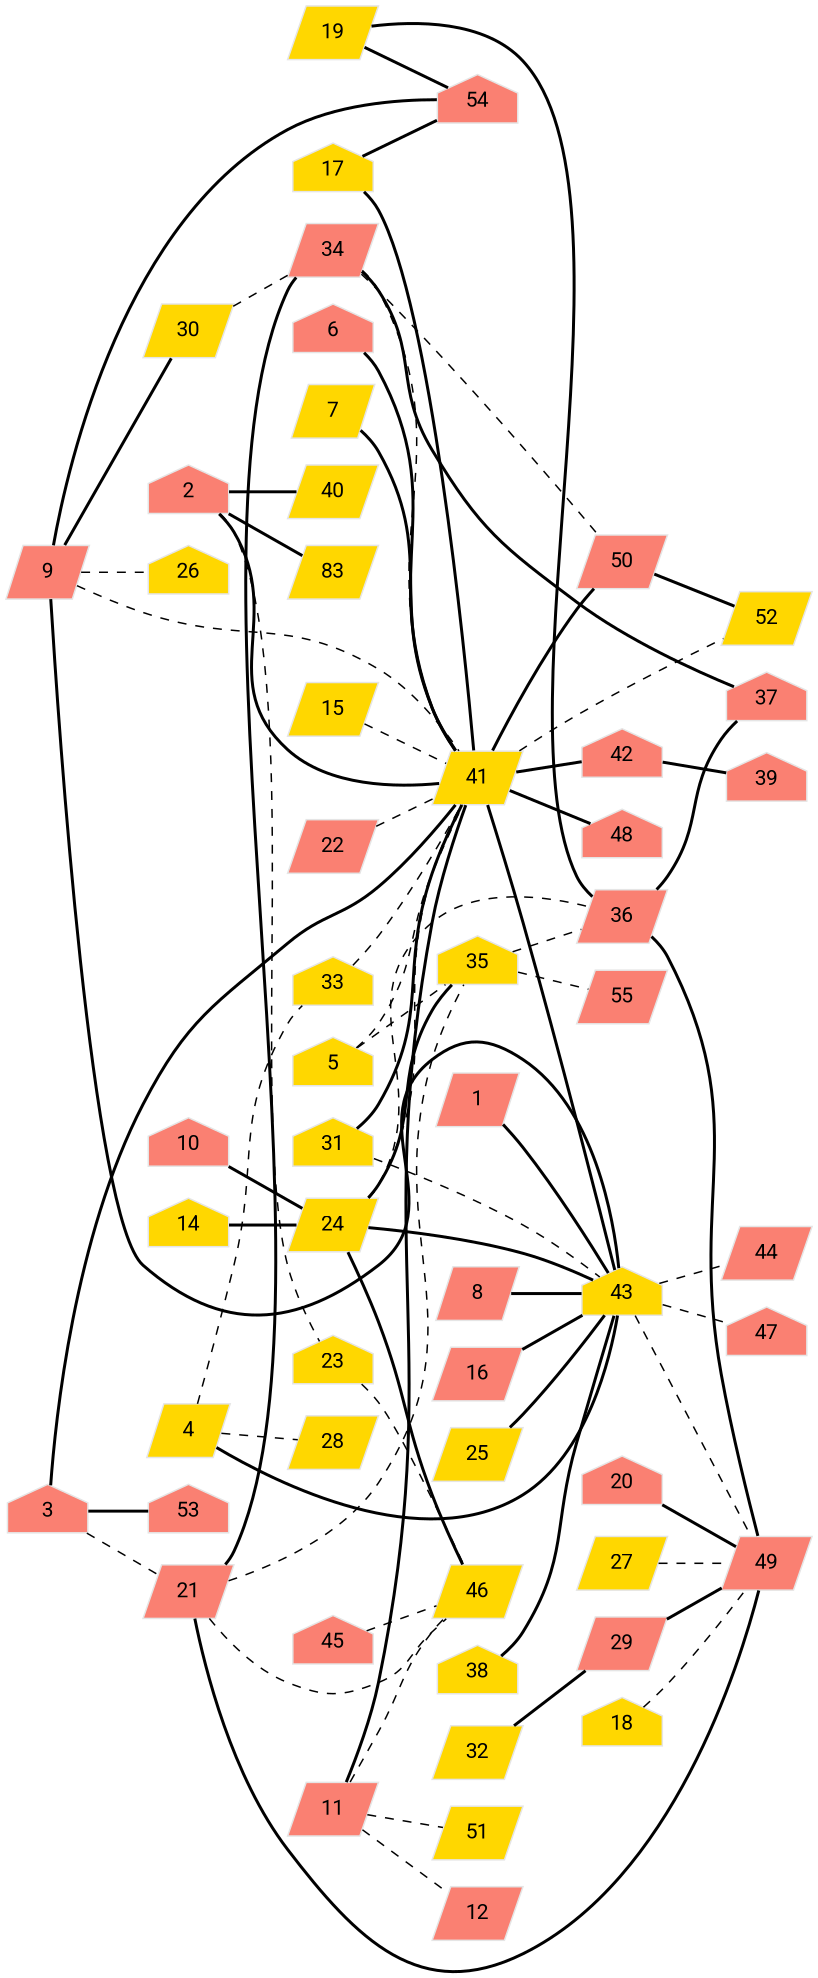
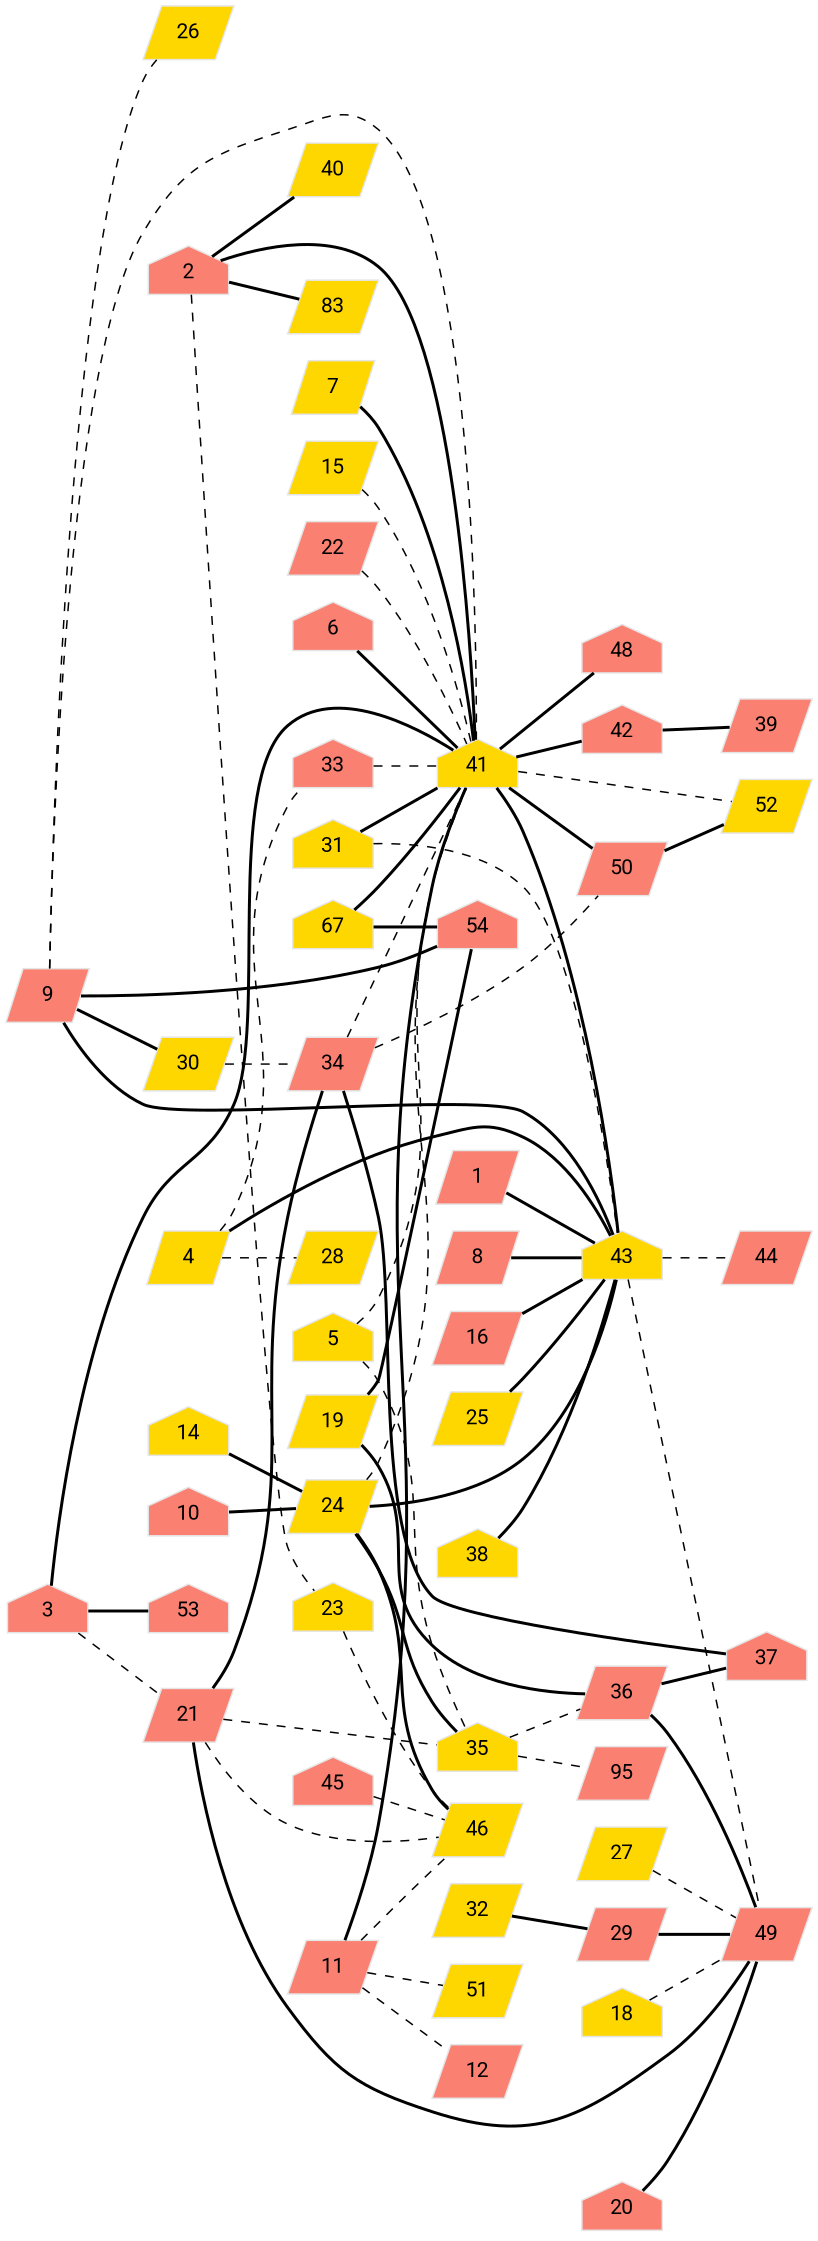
(333, 170) -> (333, 927)
(188, 572) -> (188, 33)
(478, 778) -> (478, 766)
(767, 779) -> (767, 726)
(333, 984) -> (333, 766)
(622, 997) -> (622, 1773)
(393, 1044) -> none
(767, 1334) -> none
